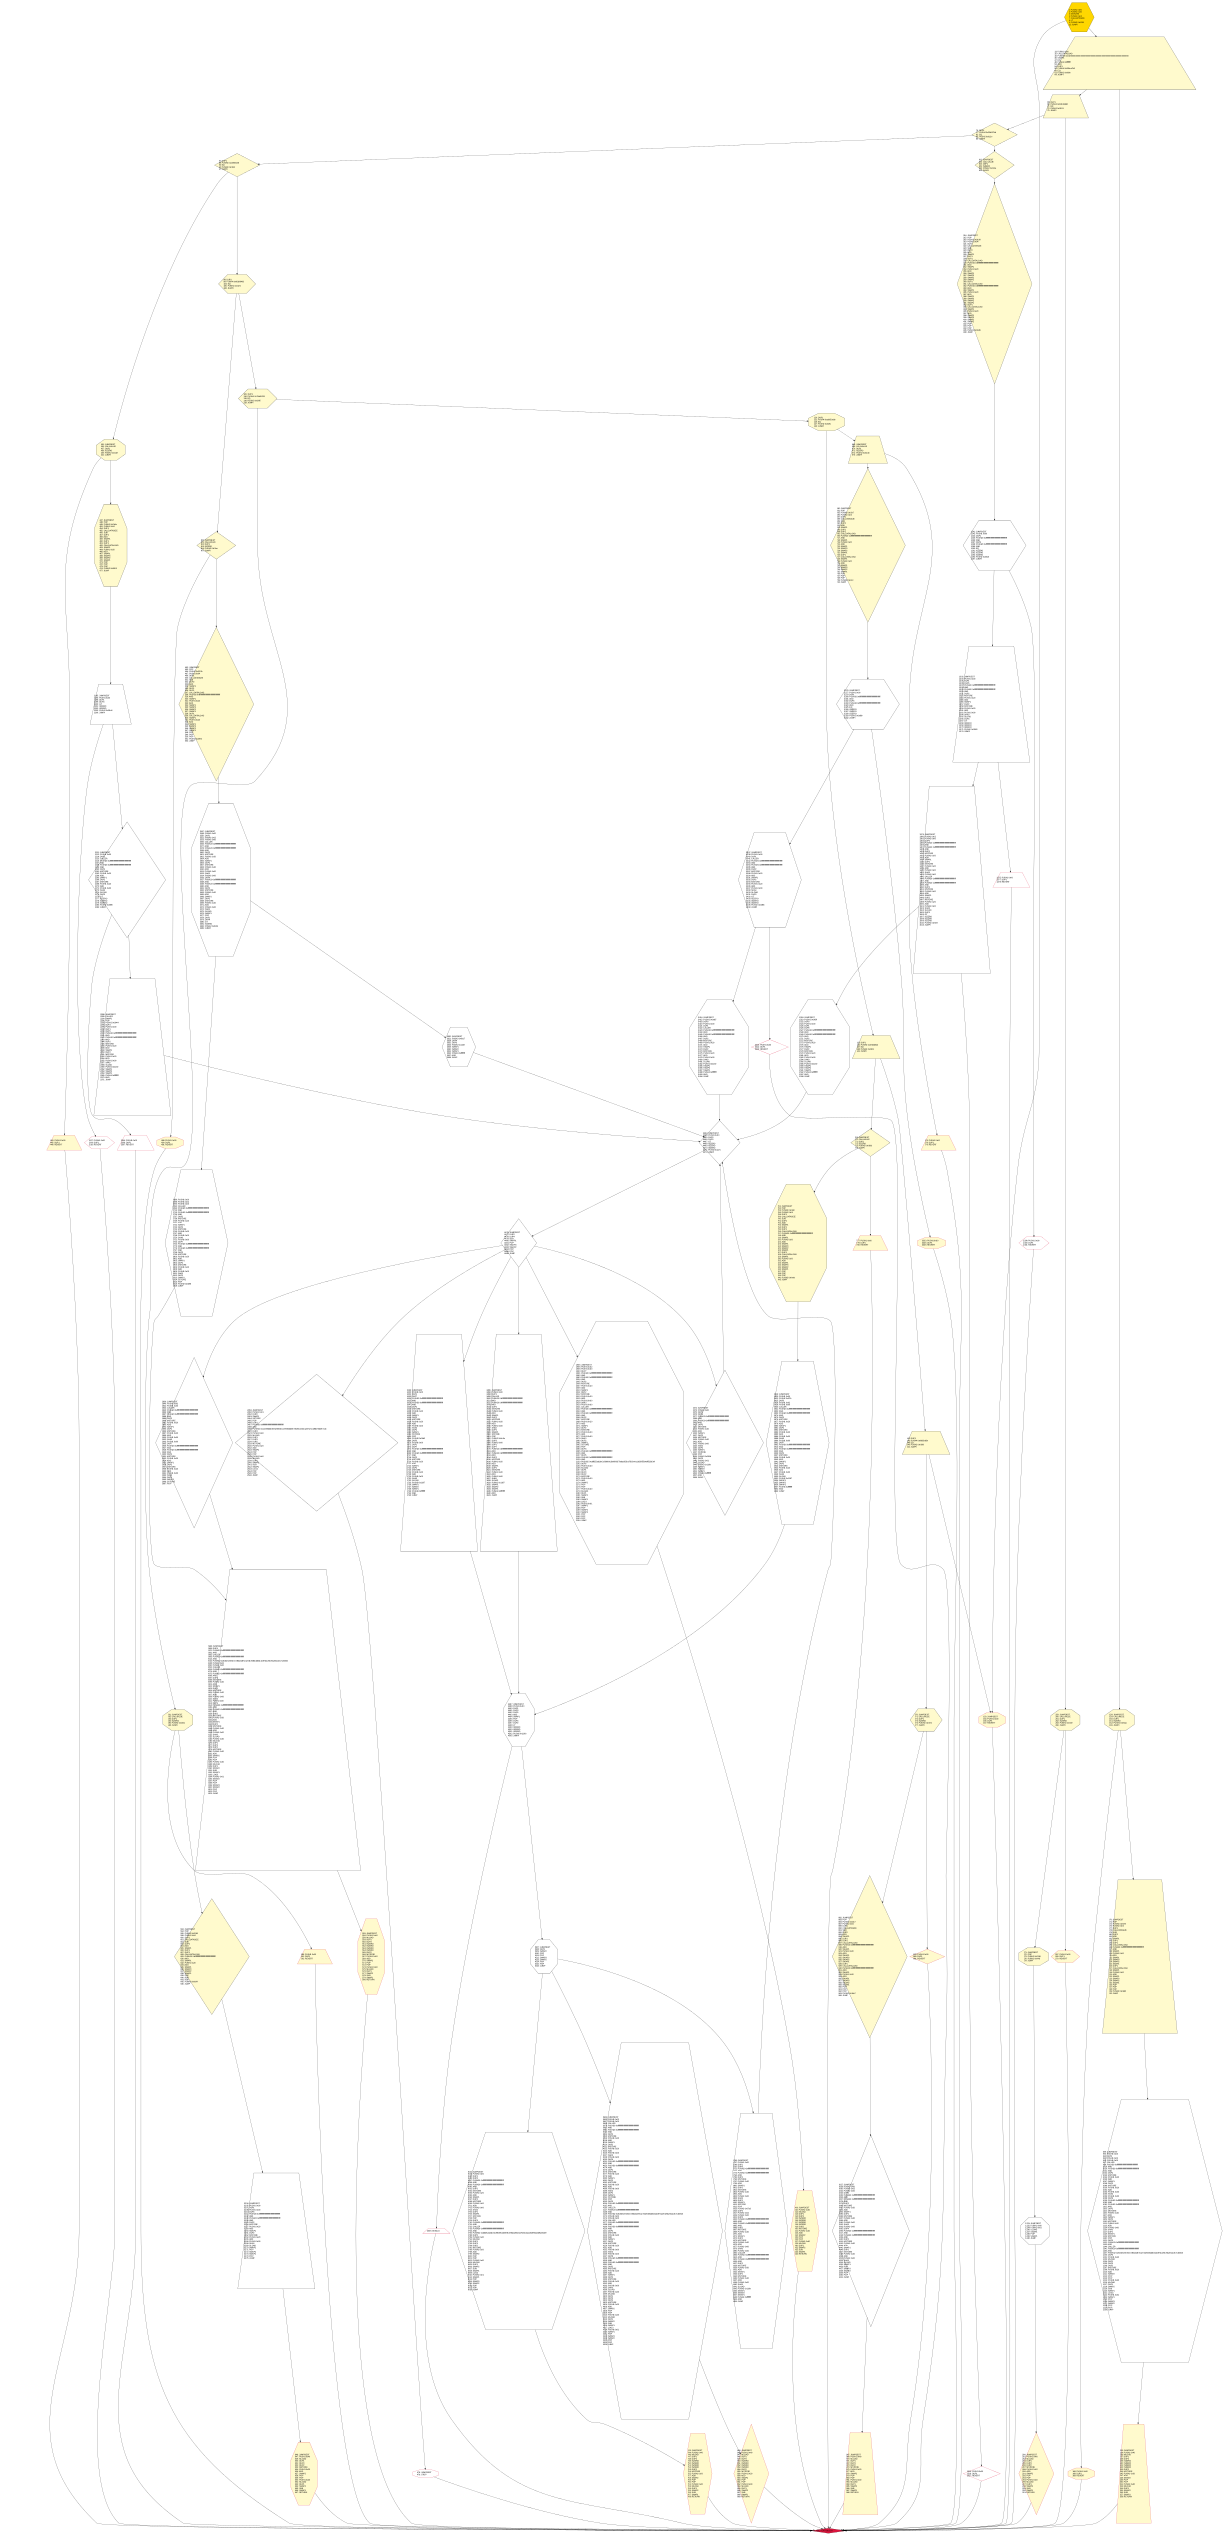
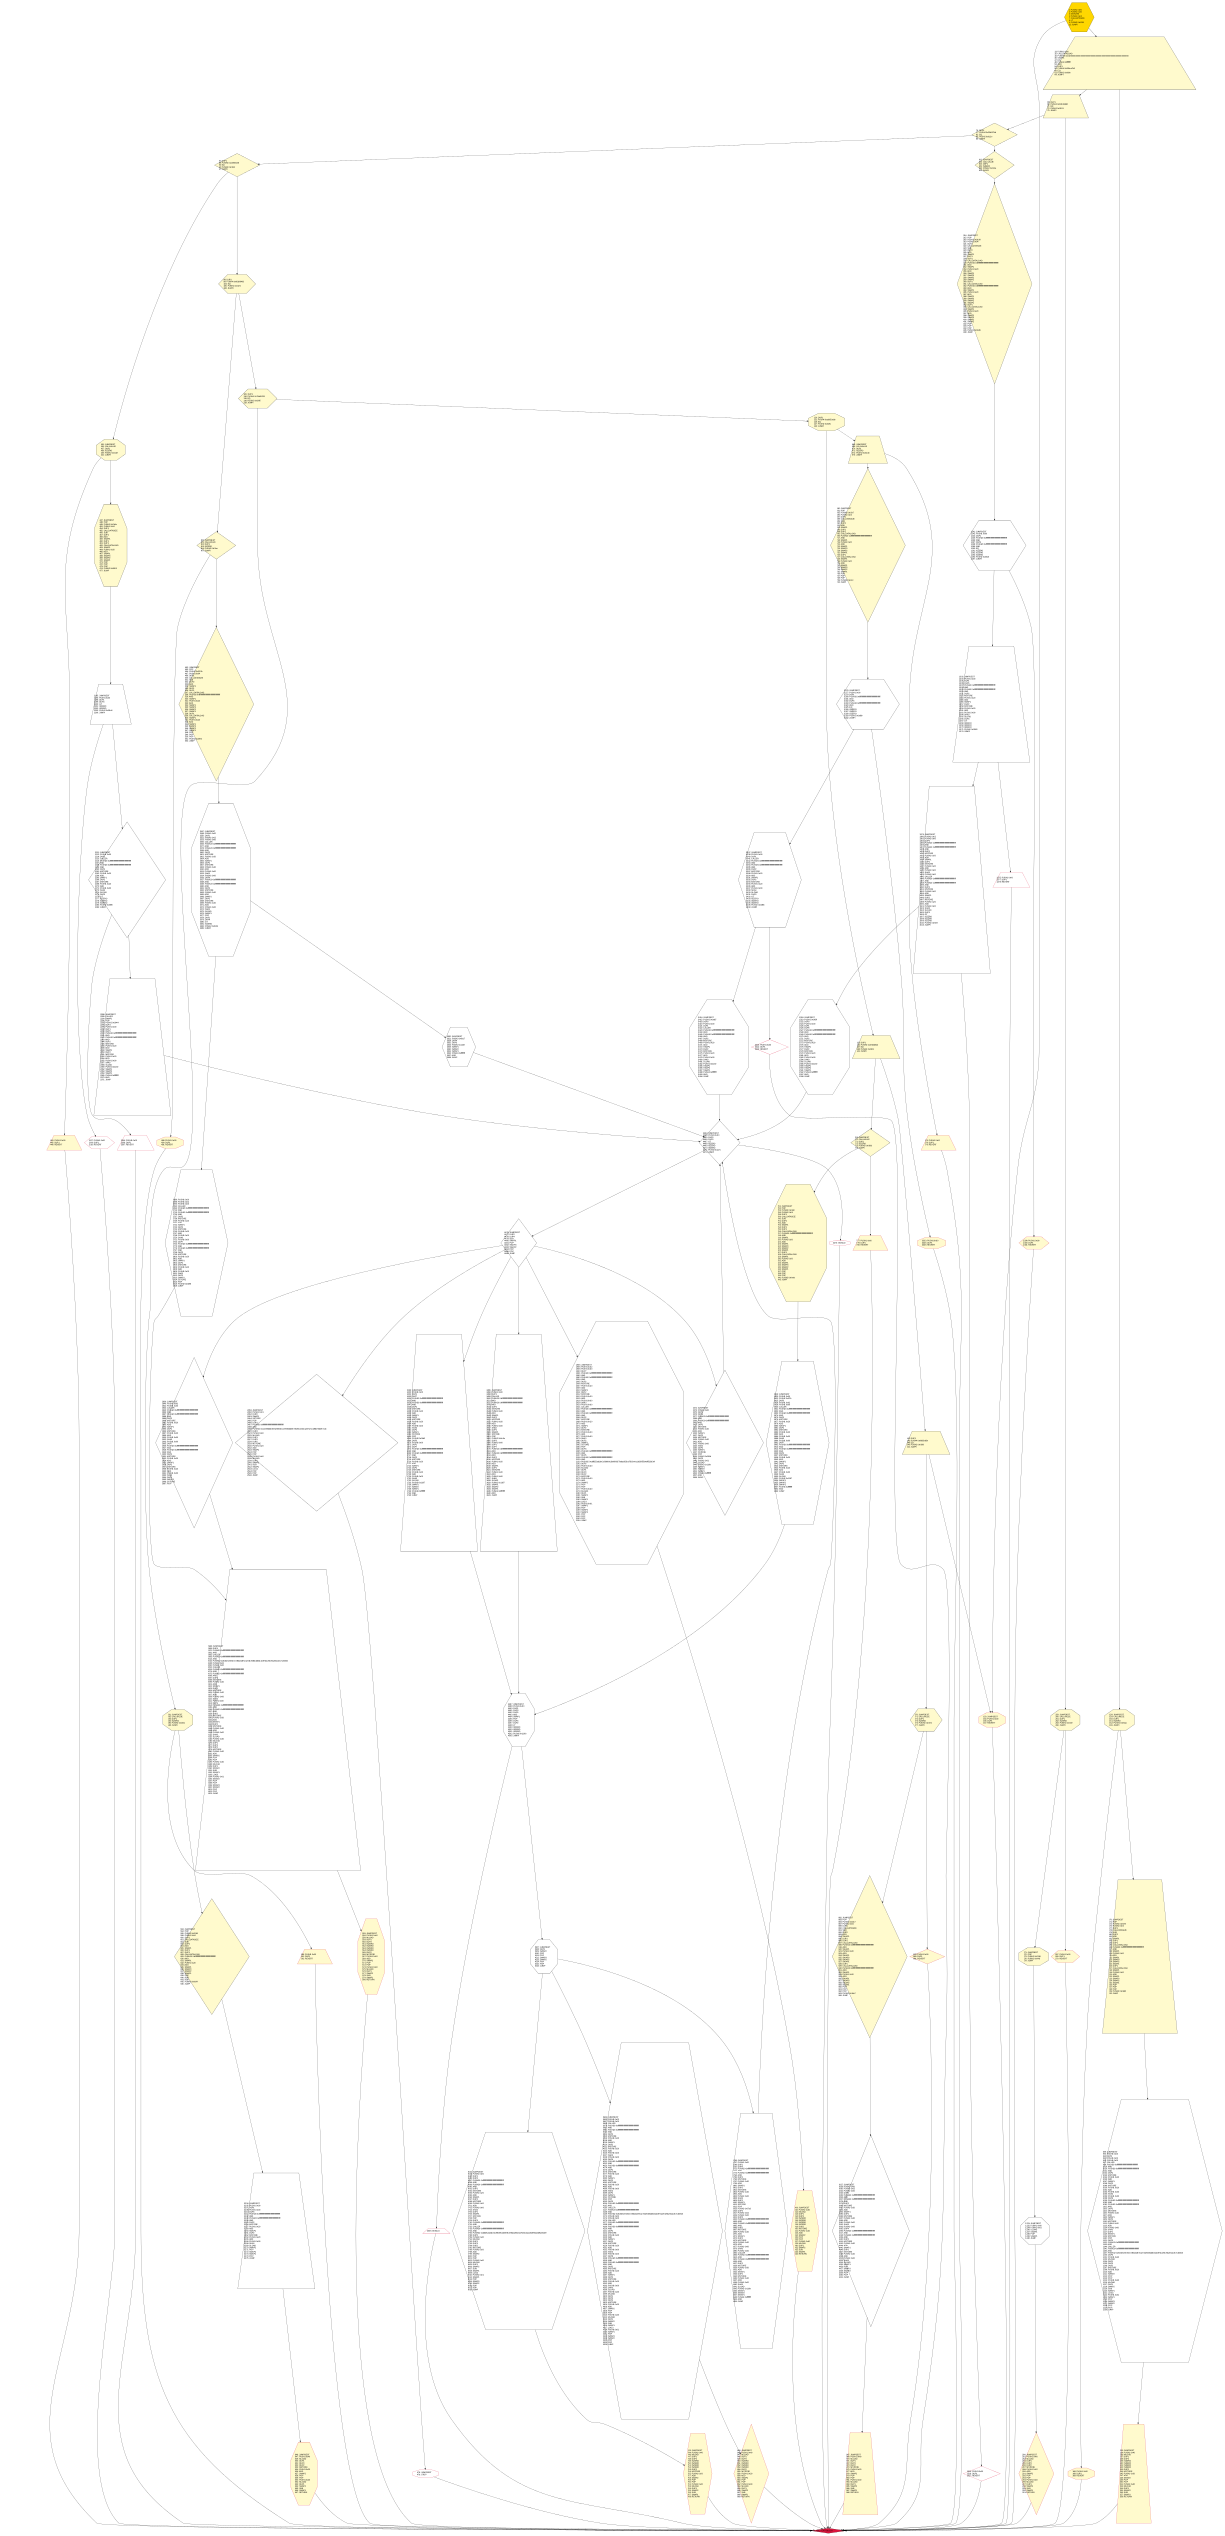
none -> (840, 1243)
(1034, 1243) -> (1034, 1243)
